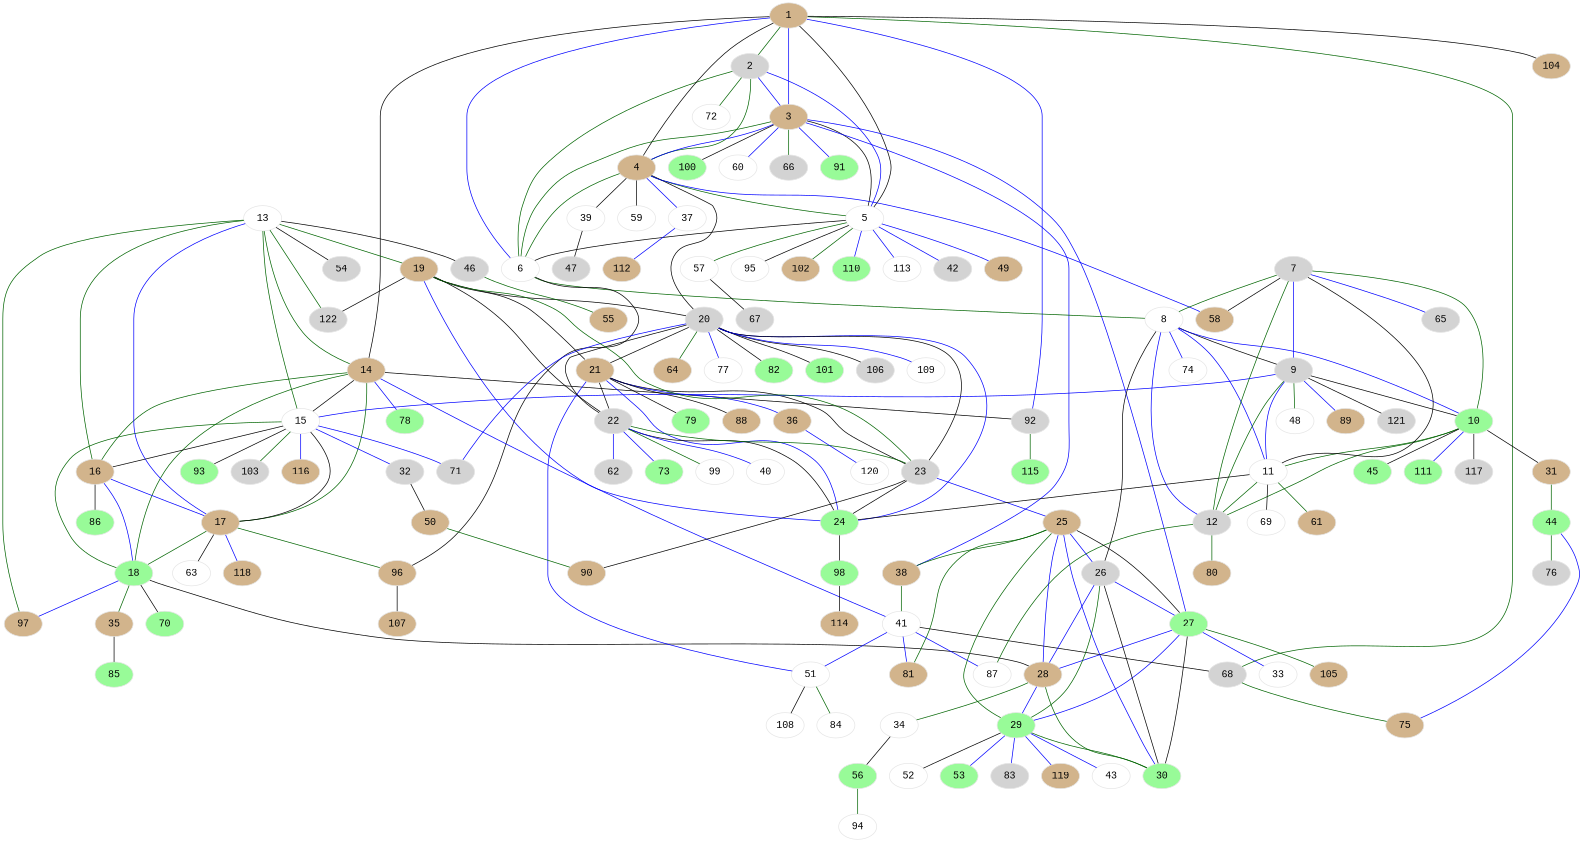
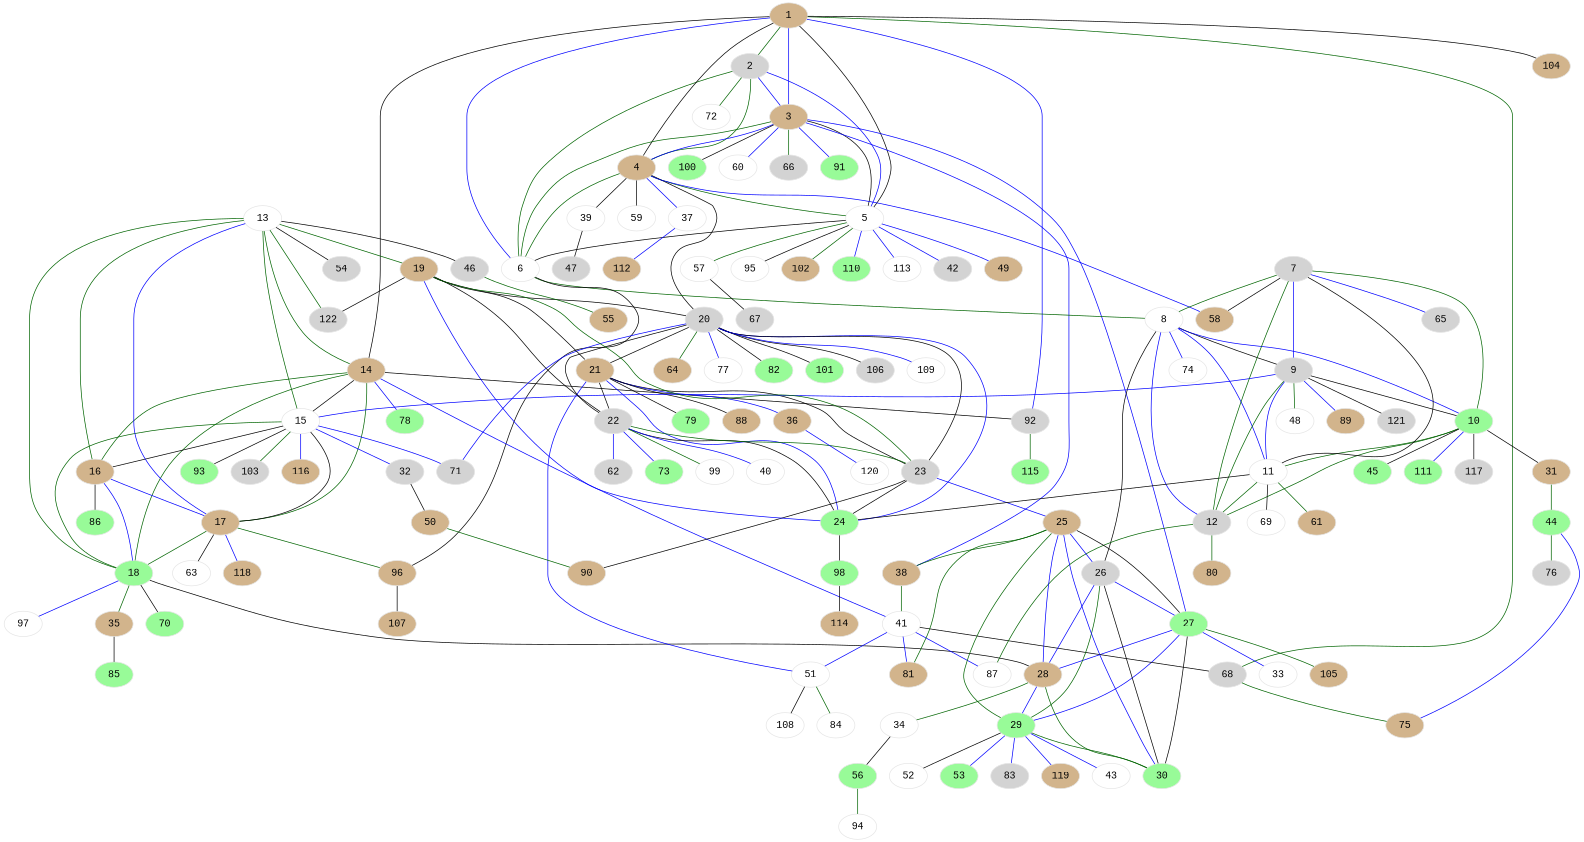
(3, 323) -> (30, 336)
(23, 624) -> (23, 624)
